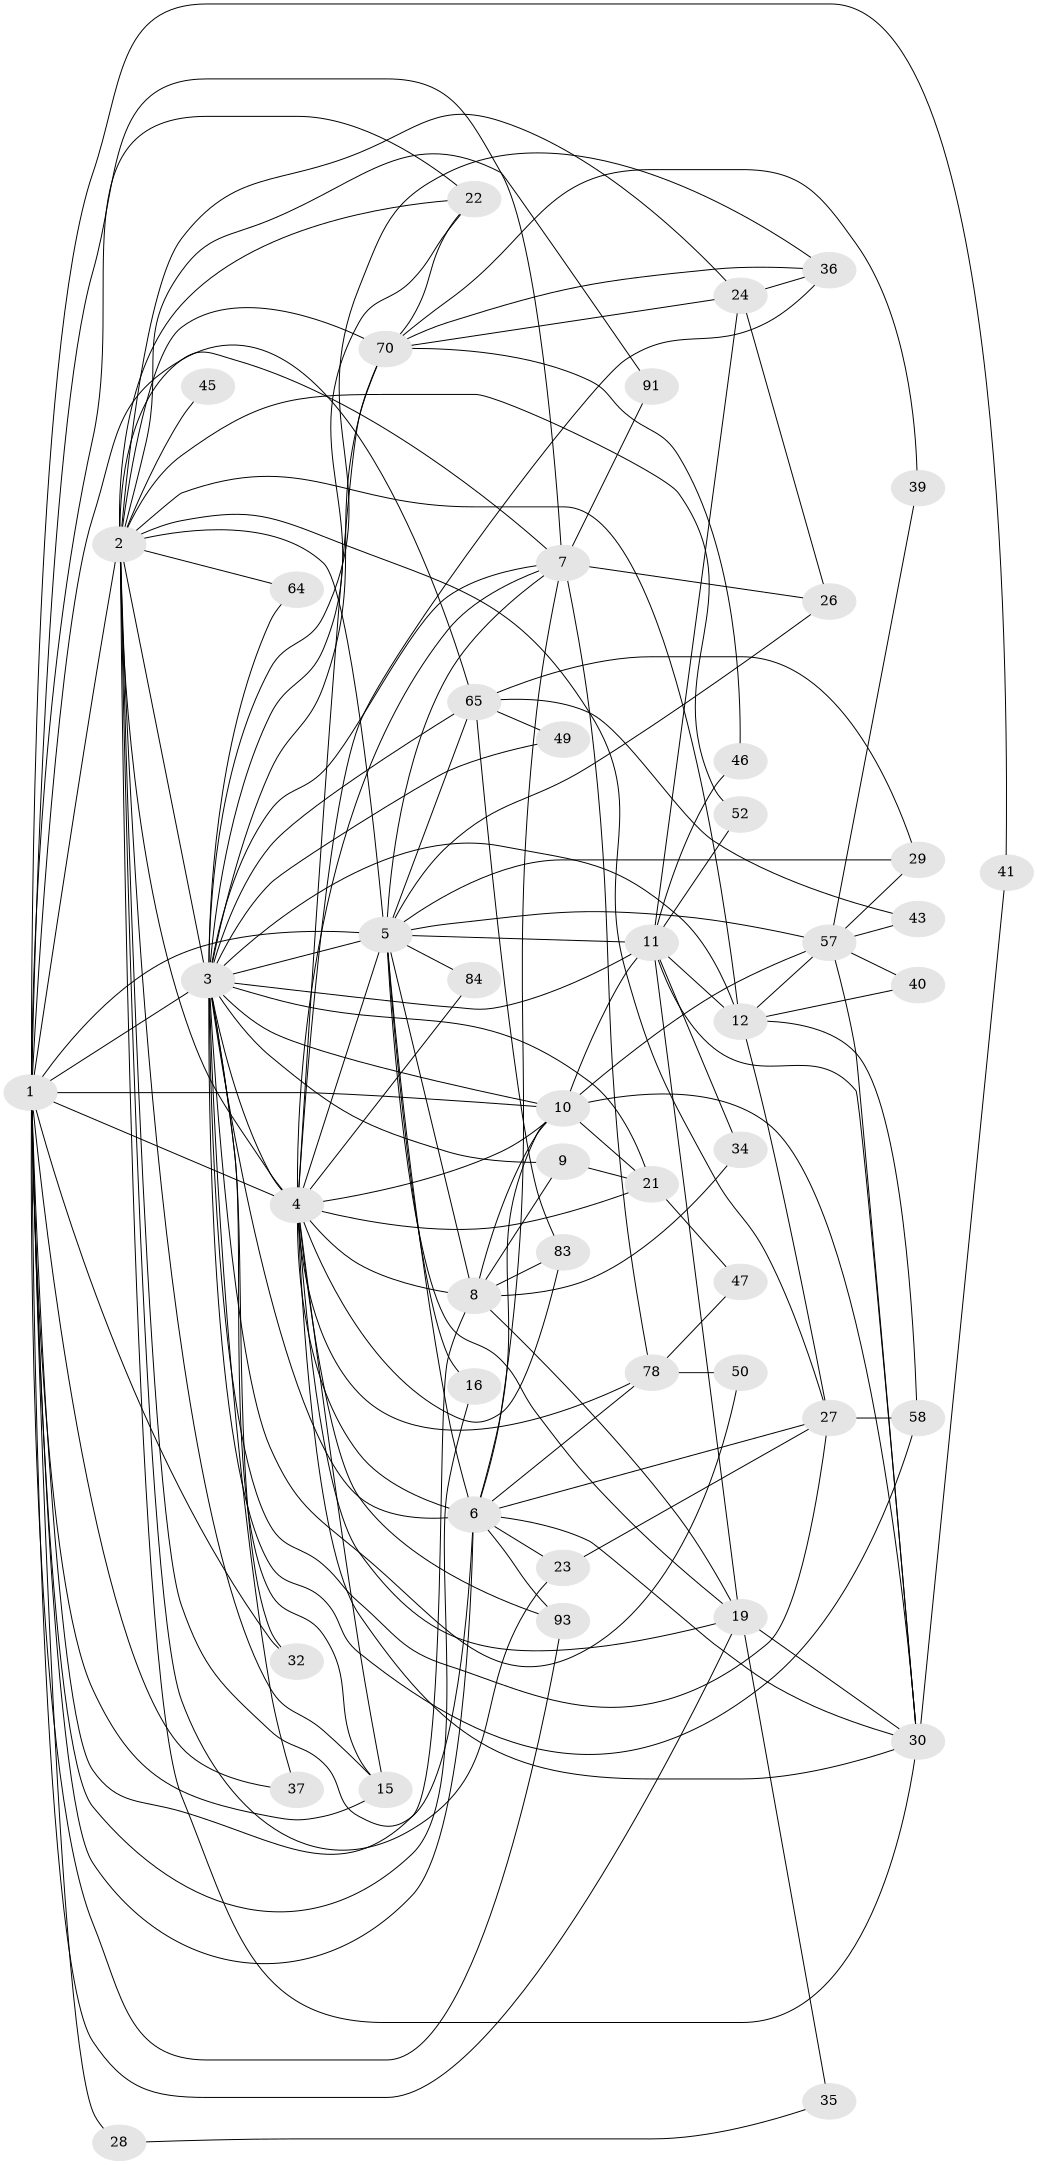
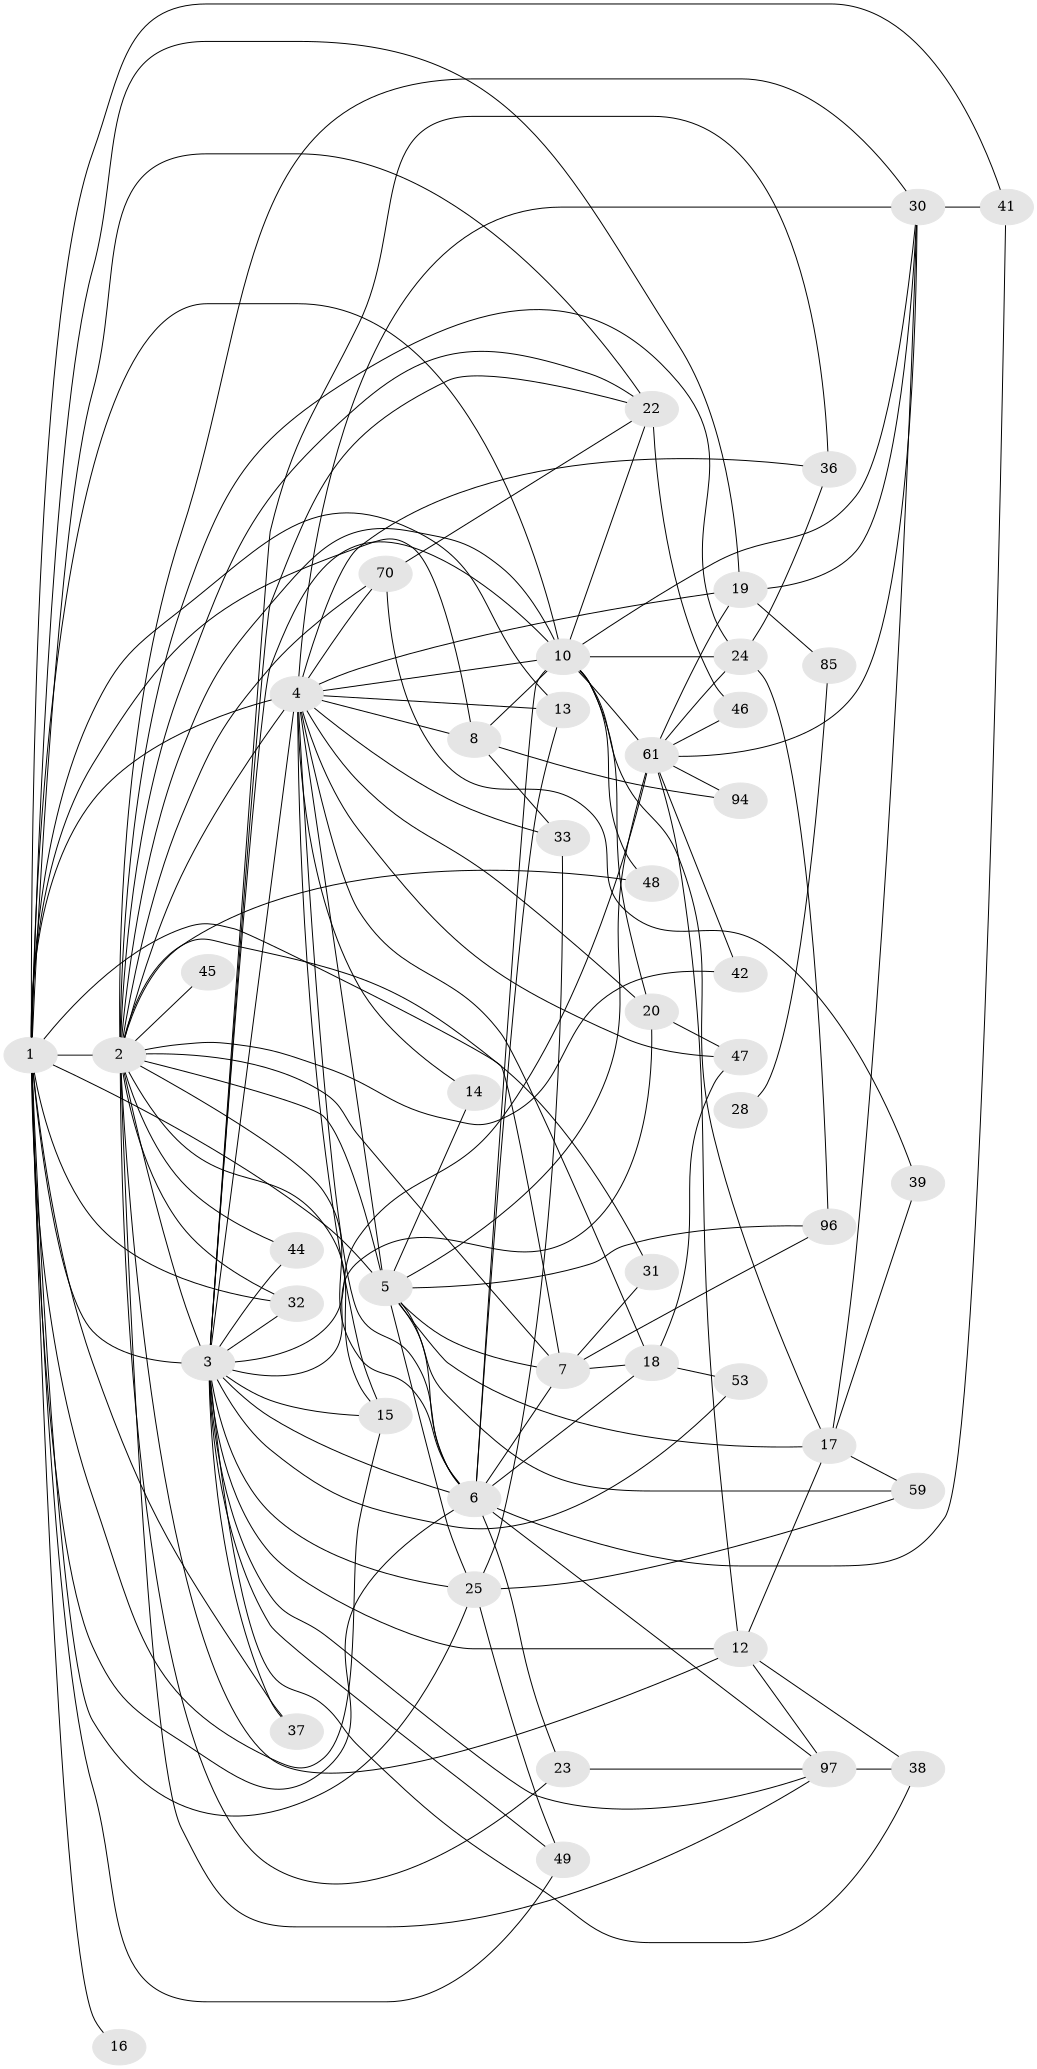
(601, 283) -> none
(563, 322) -> (652, 657)
(652, 387) -> (652, 1272)
(678, 455) -> (673, 566)
none -> (607, 533)
(297, 590) -> (297, 1250)
(829, 602) -> (829, 1227)
none -> (236, 646)
(327, 674) -> none
(474, 702) -> (474, 1590)
(347, 740) -> none
(741, 815) -> (741, 974)
(344, 843) -> (459, 942)
(918, 860) -> (918, 1491)
none -> (652, 884)
(918, 919) -> none
(652, 943) -> (652, 755)
(829, 943) -> (829, 1446)
(297, 958) -> none
(474, 980) -> (474, 1093)
(918, 985) -> none
(430, 1115) -> none
(741, 1150) -> (741, 801)
(563, 1162) -> none
(409, 1165) -> none
(652, 1184) -> (652, 1012)
none -> (168, 1205)
(563, 1252) -> (563, 838)
(444, 1314) -> none
(652, 1373) -> (652, 1363)
(741, 1373) -> (741, 1382)
(829, 1418) -> (829, 1769)
(918, 1418) -> (918, 1769)
(621, 1447) -> none
(686, 1620) -> (981, 1109)
(563, 1621) -> (563, 710)
(49, 1622) -> (87, 1761)
(829, 2101) -> (829, 666)
